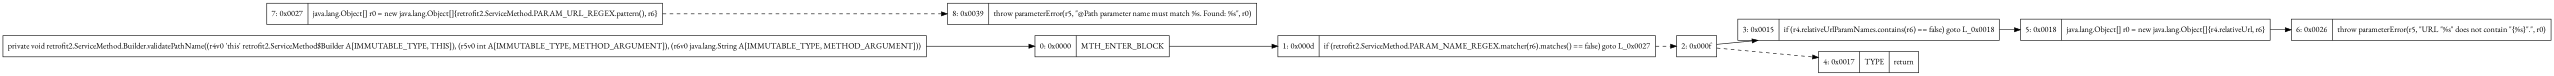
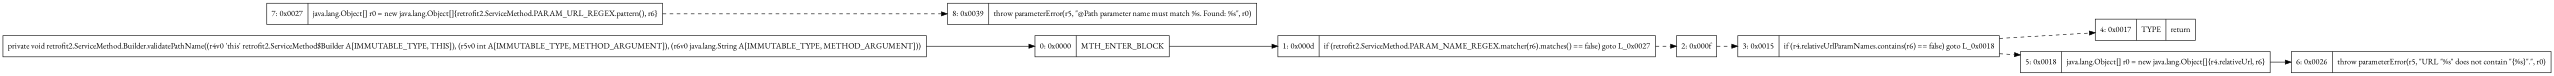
(2007, 30) -> (2007, 54)
(1734, 43) -> (1724, 46)
(1765, 53) -> (2044, 36)
